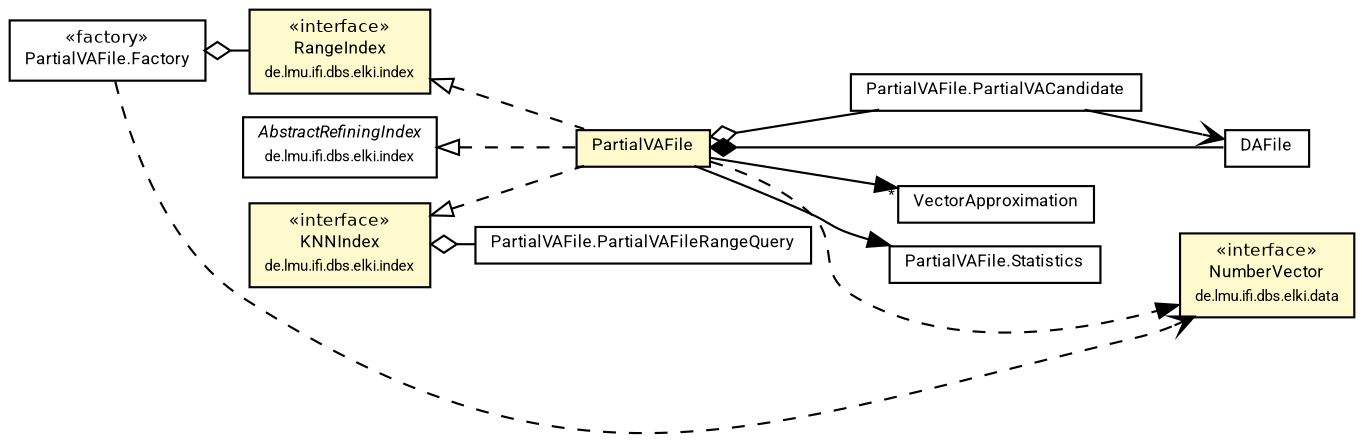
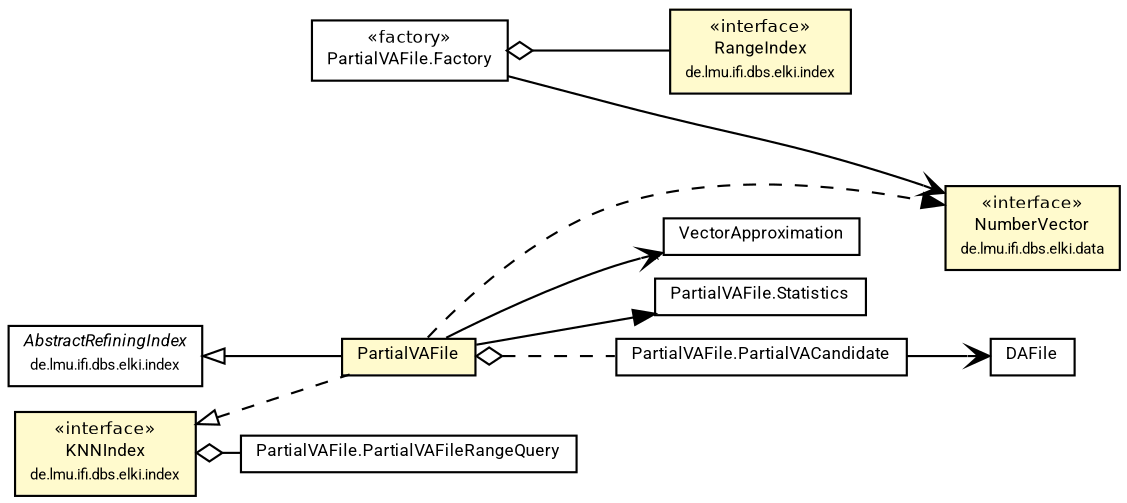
(518, 108) -> none
(808, 121) -> (559, 356)
(517, 147) -> (283, 356)
(980, 147) -> none
(793, 171) -> (542, 293)
(572, 429) -> (716, 129)
